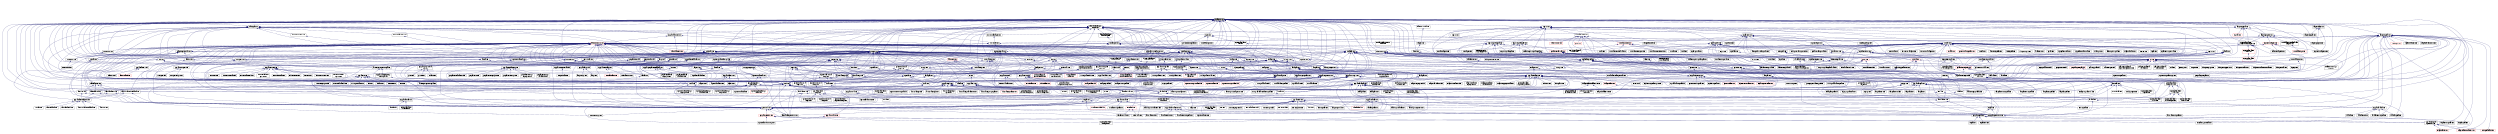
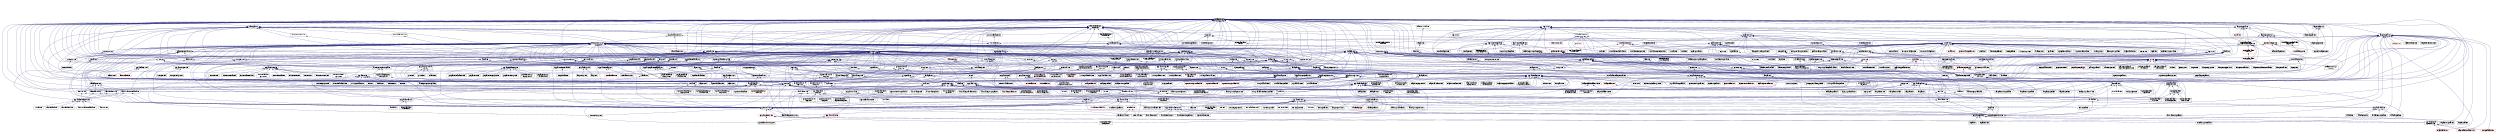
(1106, 35) -> (1106, 35)
(1865, 43) -> (1865, 43)
(2082, 51) -> (2082, 51)
(1767, 68) -> (1767, 68)
(1358, 108) -> (1358, 108)
